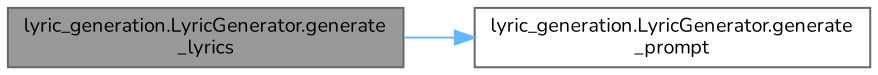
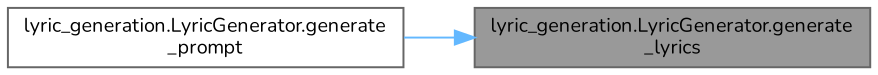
(429, 38) -> (429, 38)
